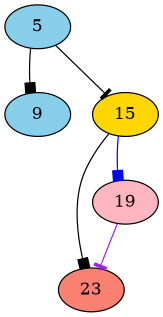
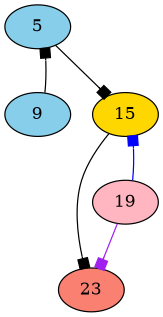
(30, 64) -> (46, 77)
(79, 68) -> (79, 68)
(117, 152) -> (134, 164)
(110, 243) -> (110, 243)
